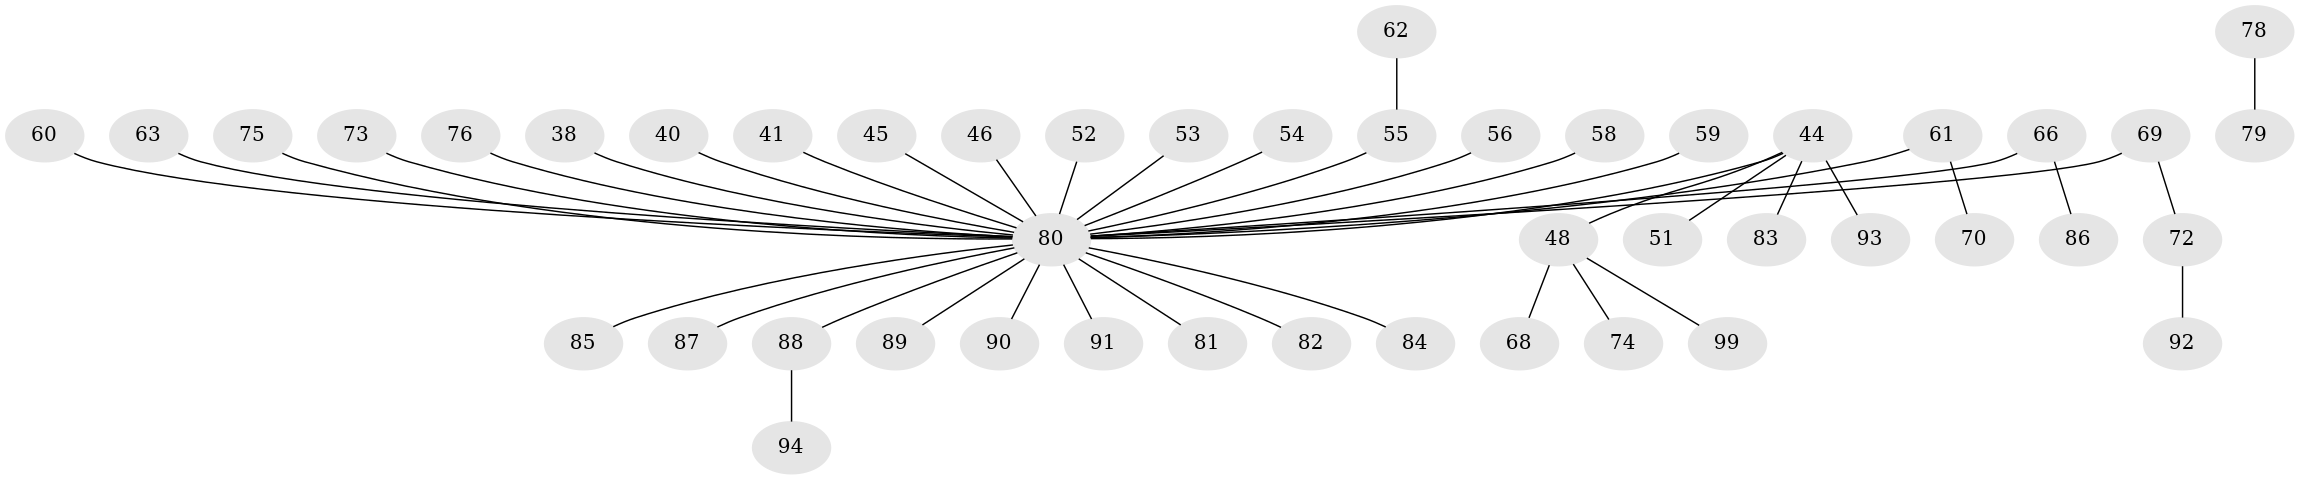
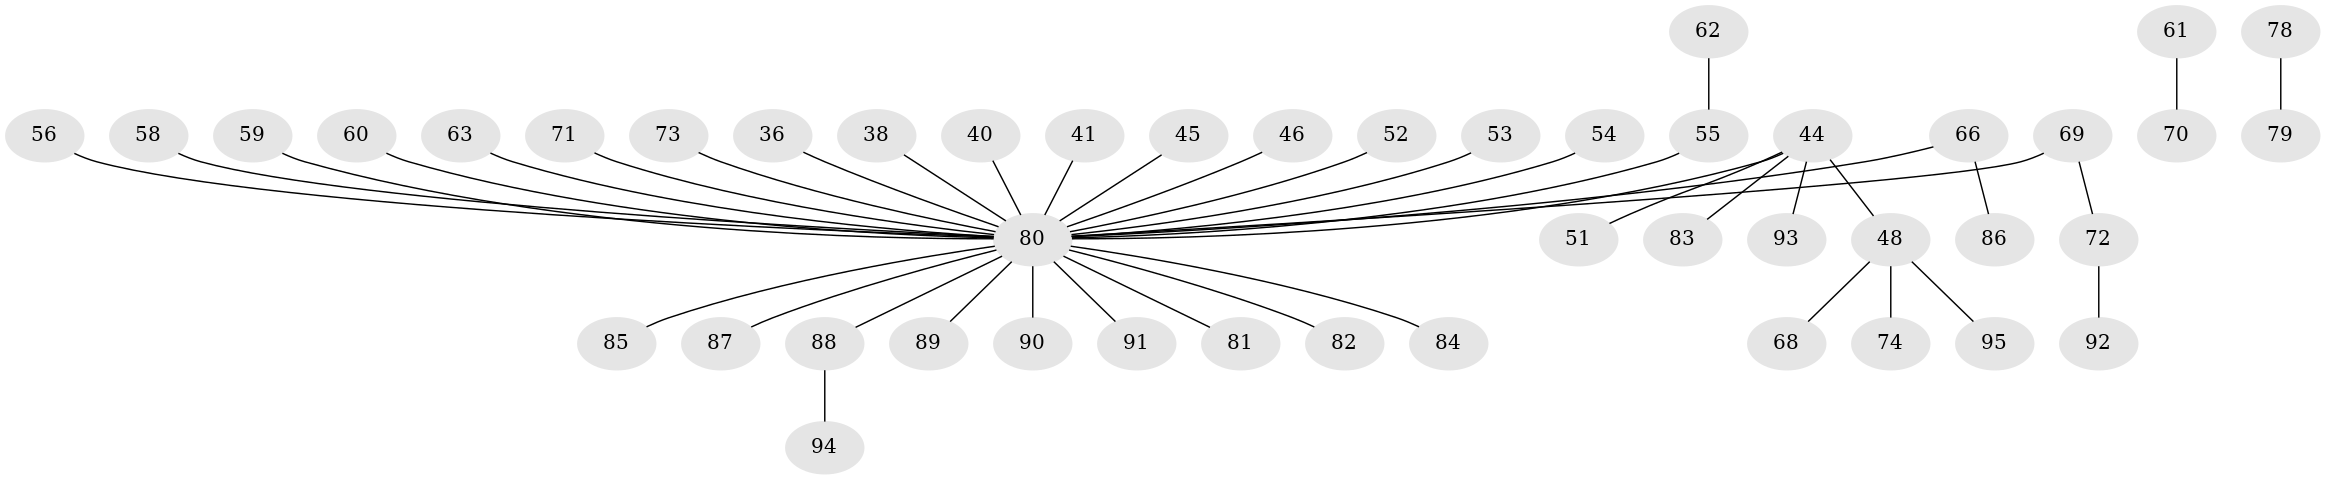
(253, 136) -> (565, 136)
(461, 136) -> (773, 136)
(1502, 213) -> none
(1728, 344) -> (1995, 344)
